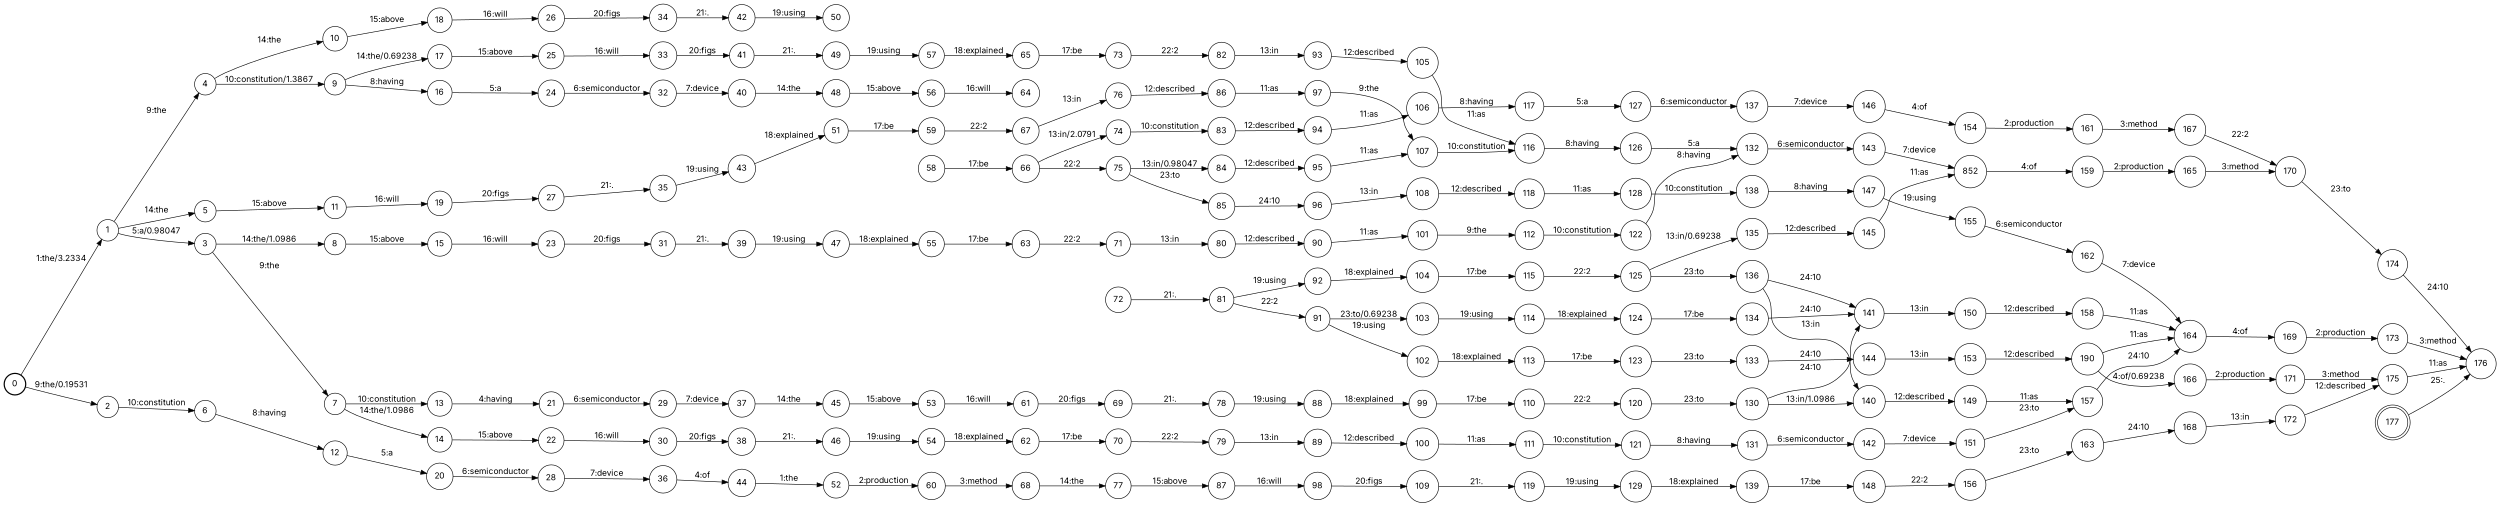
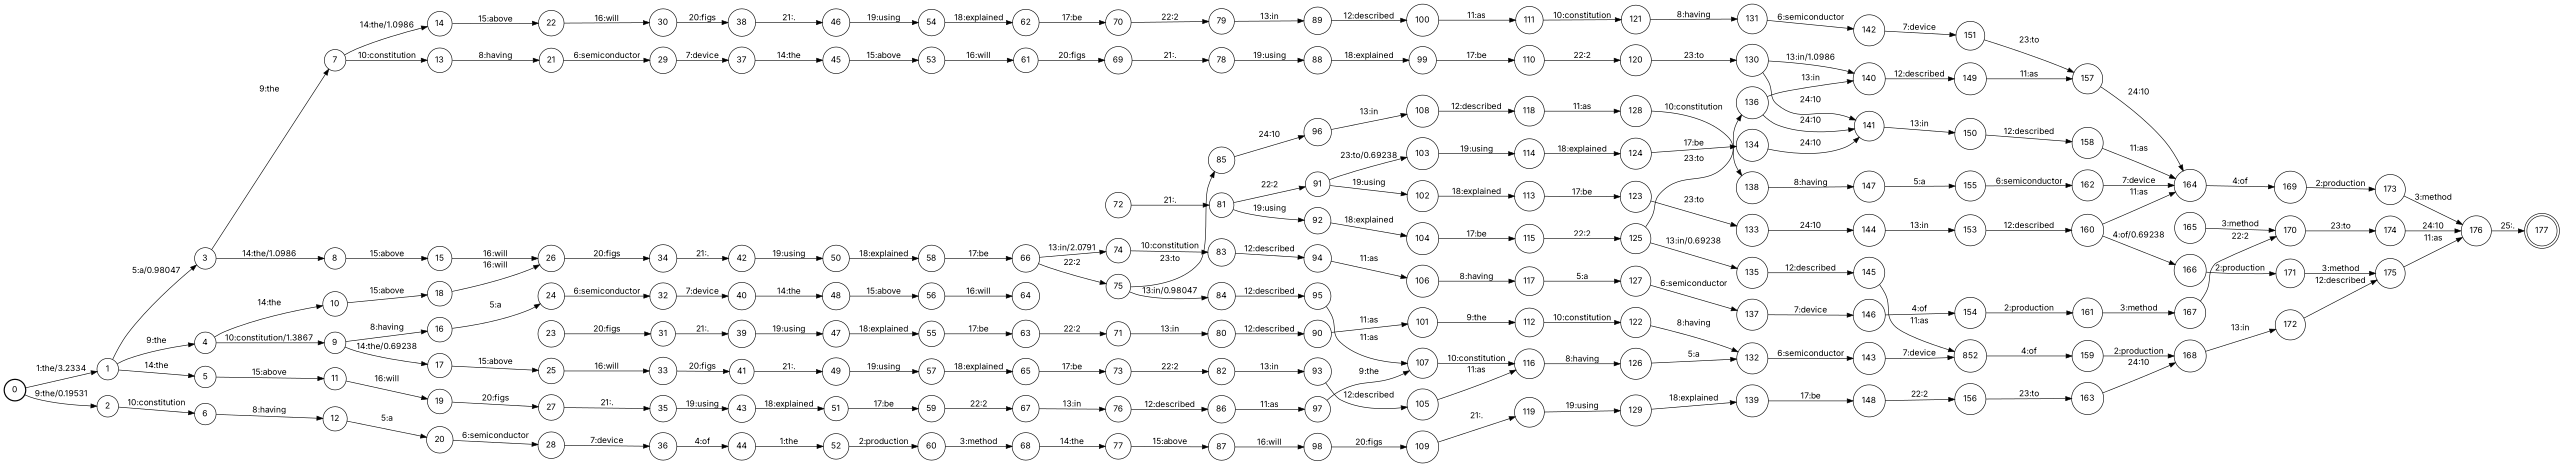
(2136, 172) -> (2136, 356)
(1920, 198) -> (1920, 182)
(492, 244) -> (492, 258)
none -> (881, 258)
(2088, 359) -> (2088, 230)
(2438, 398) -> (2505, 231)
(496, 399) -> (496, 56)
